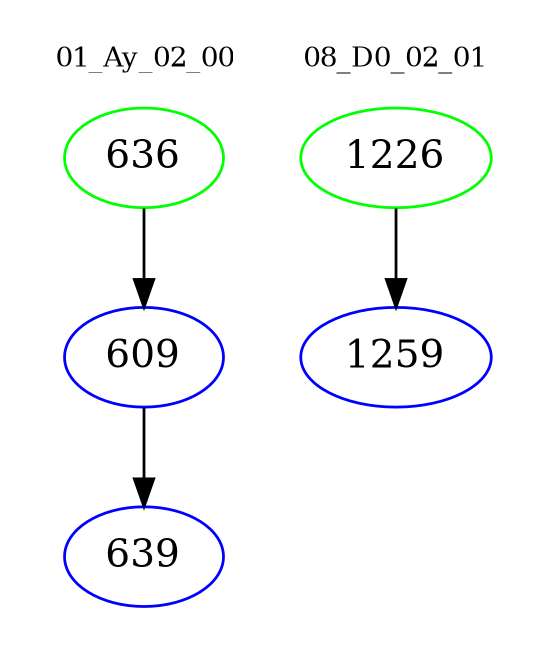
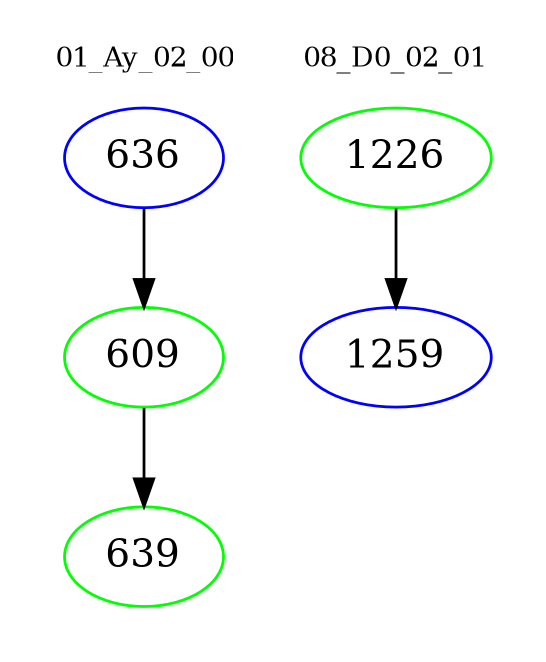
(144, 158) -> (144, 158)
(144, 357) -> (144, 357)
(144, 557) -> (144, 557)
